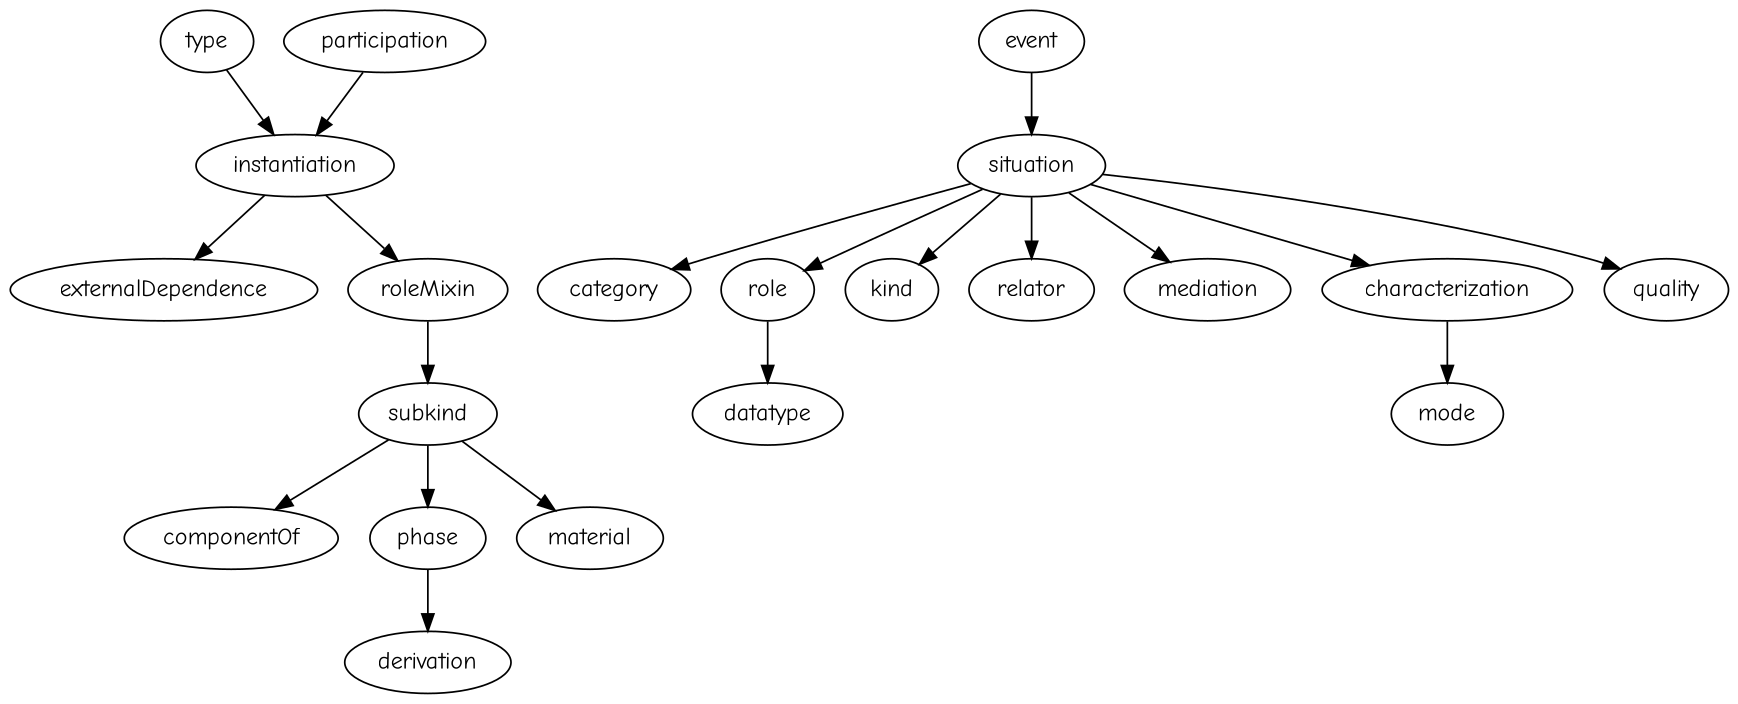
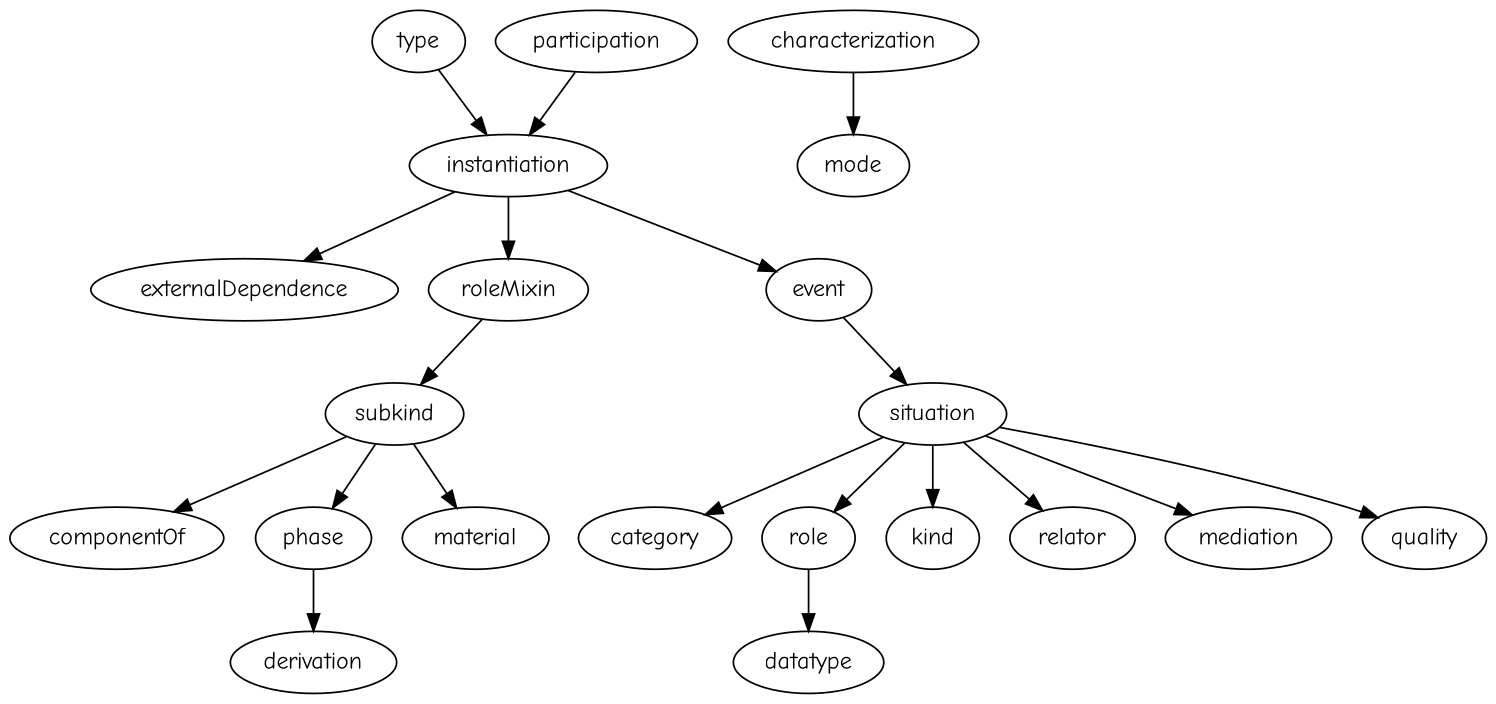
(1222, 223) -> none
none -> (664, 228)
